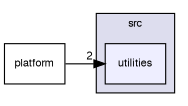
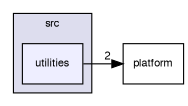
(80, 64) -> (99, 64)
